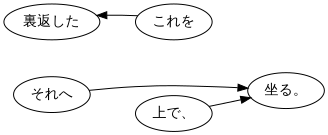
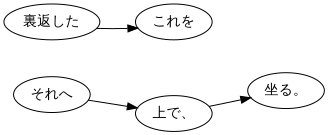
(122, 15) -> (112, 29)
(163, 86) -> (108, 103)
